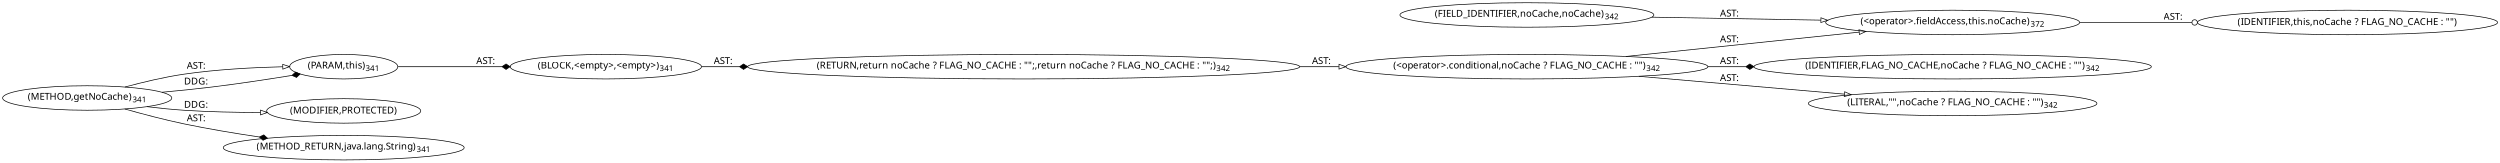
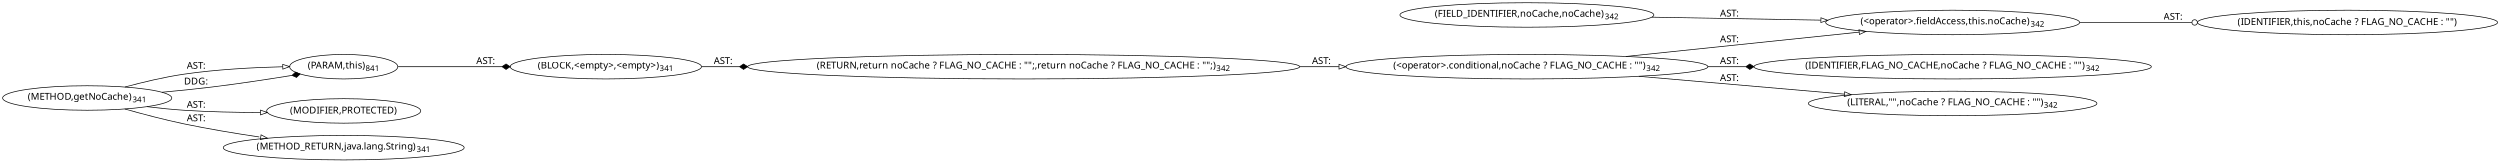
(2038, 21) -> (2038, 21)
(373, 66) -> (373, 66)
(198, 105) -> (198, 105)
(192, 125) -> (192, 125)
